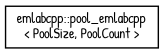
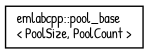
(82, 27) -> (74, 27)
